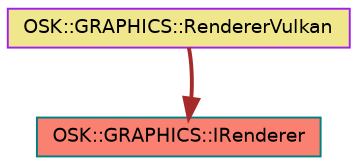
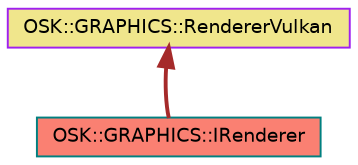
(192, 73) -> (166, 93)
